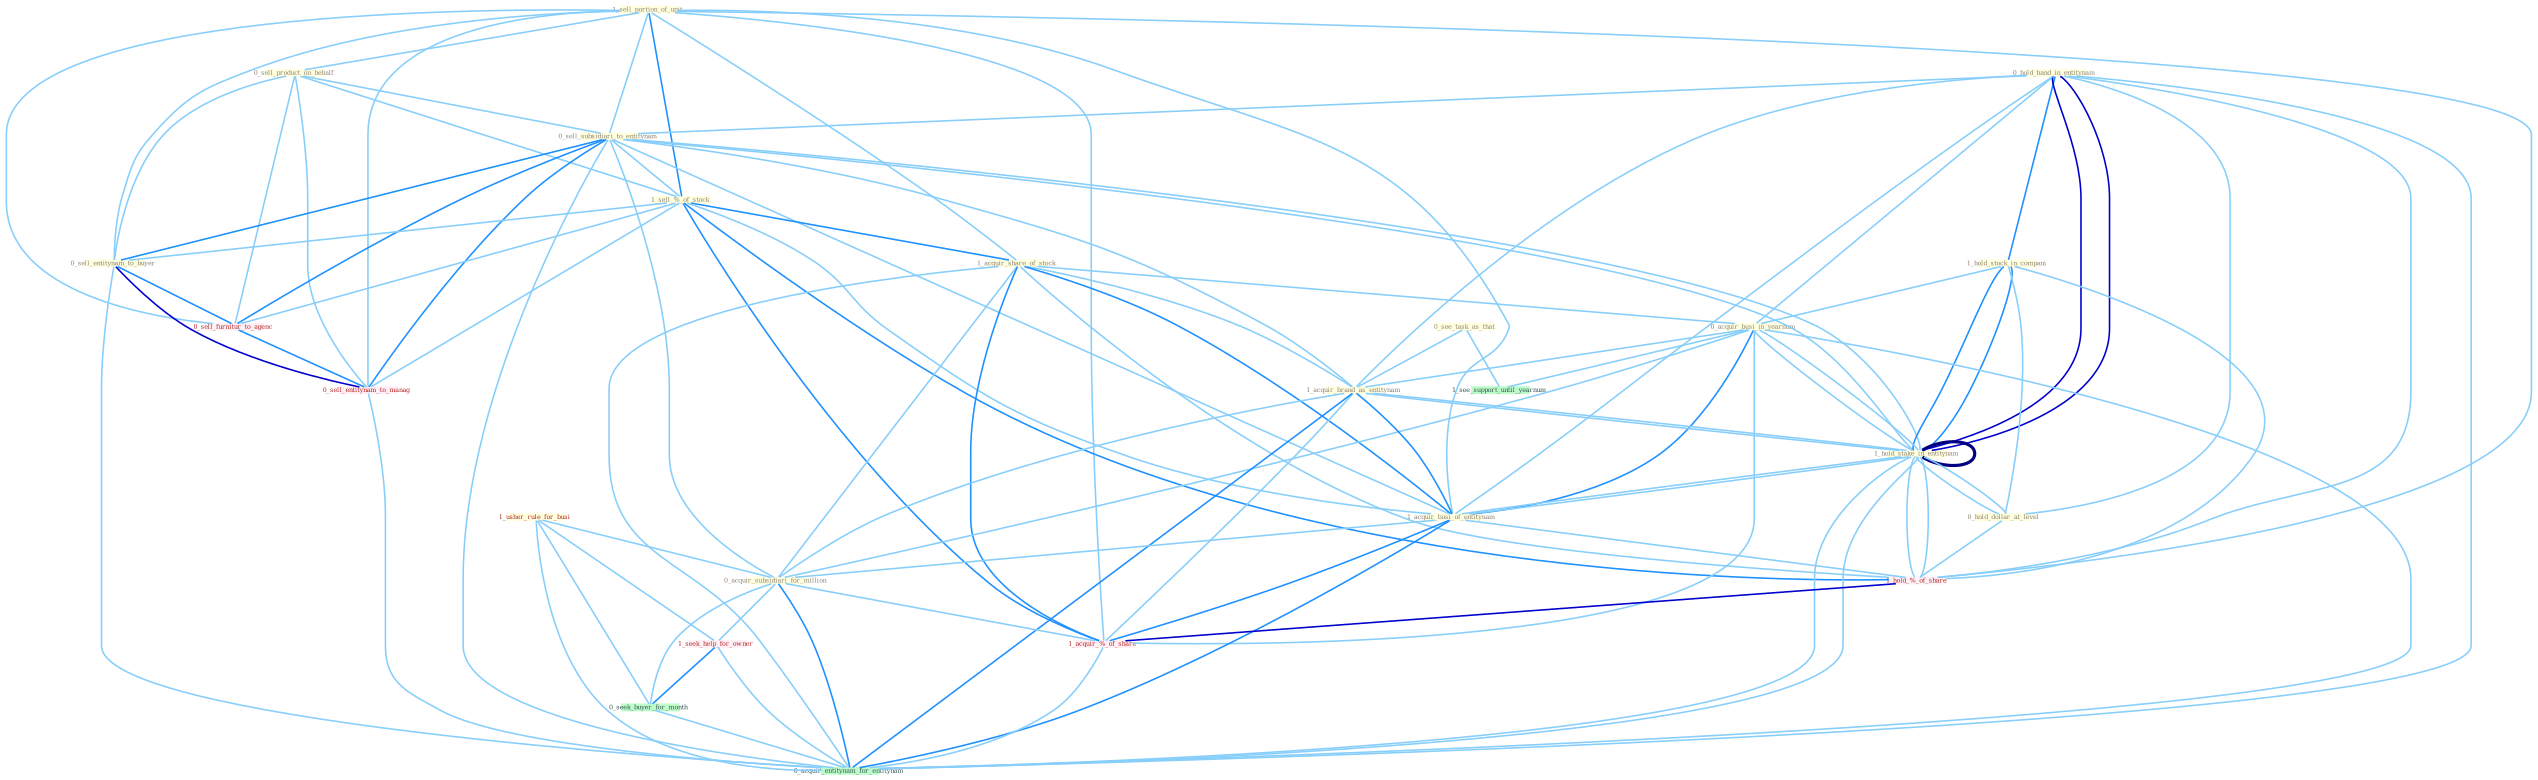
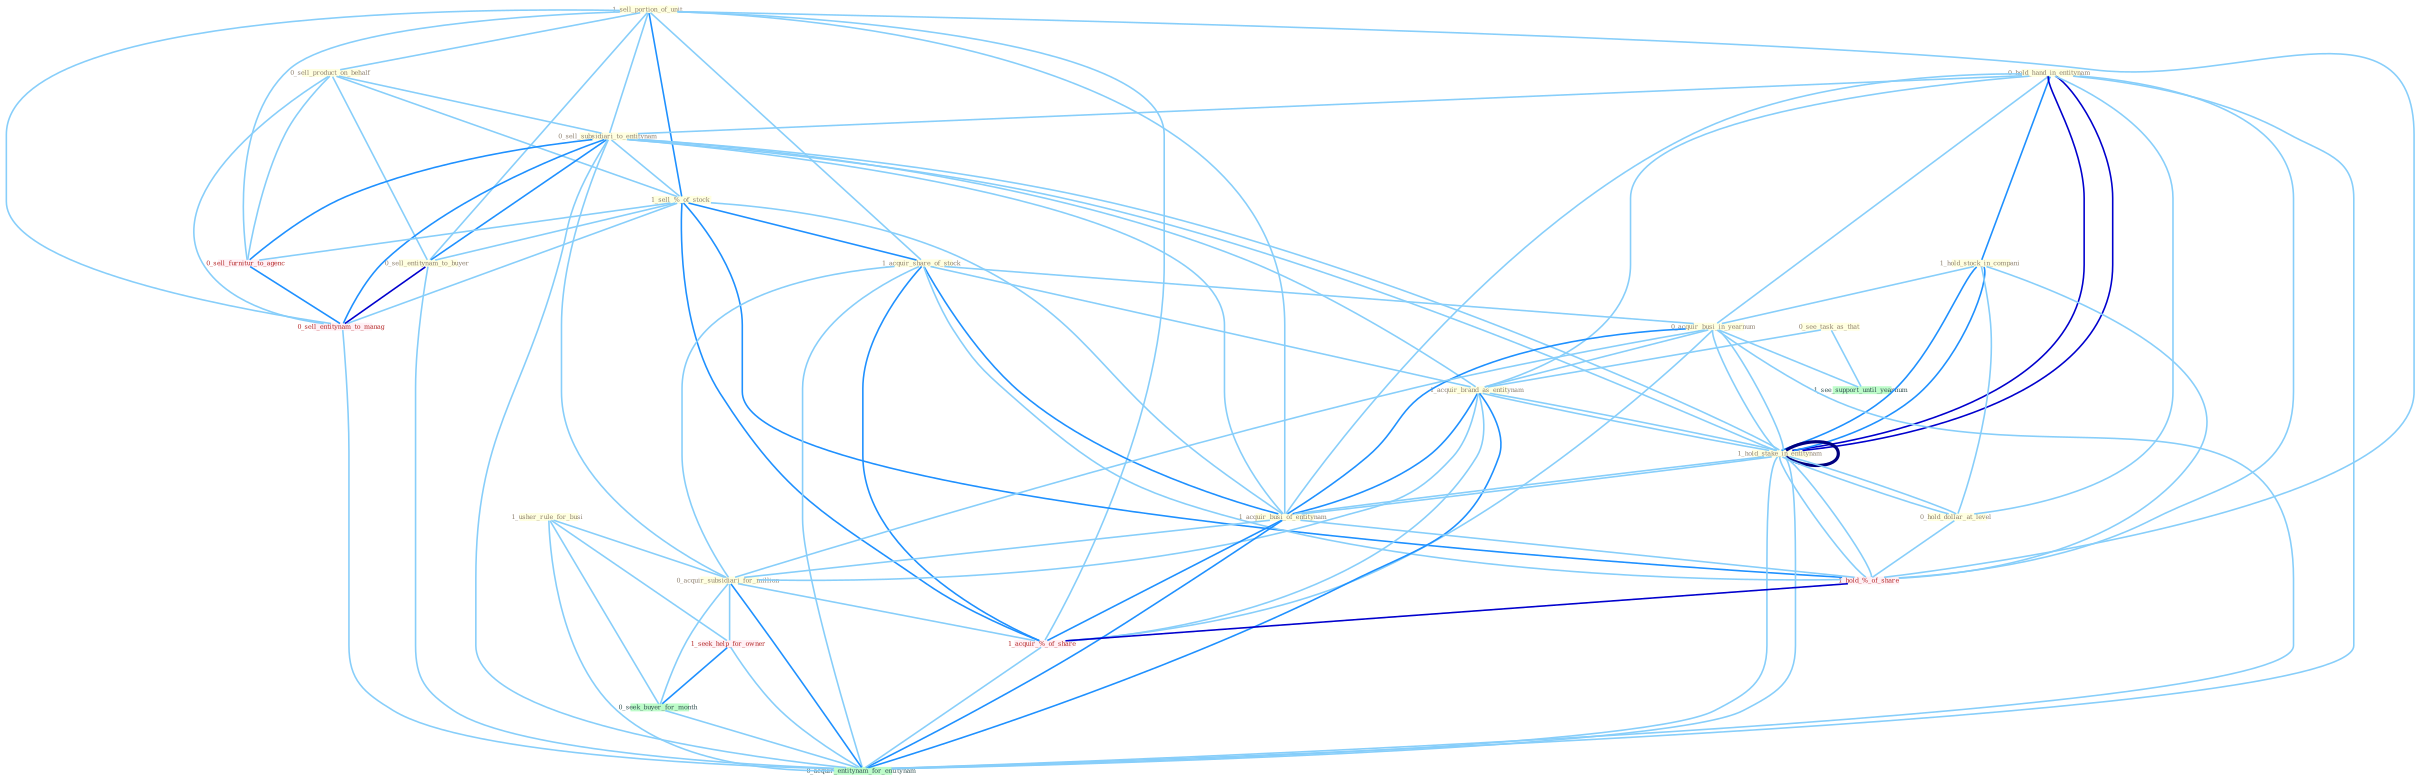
(175, 295) -> none
(536, 517) -> (549, 517)
